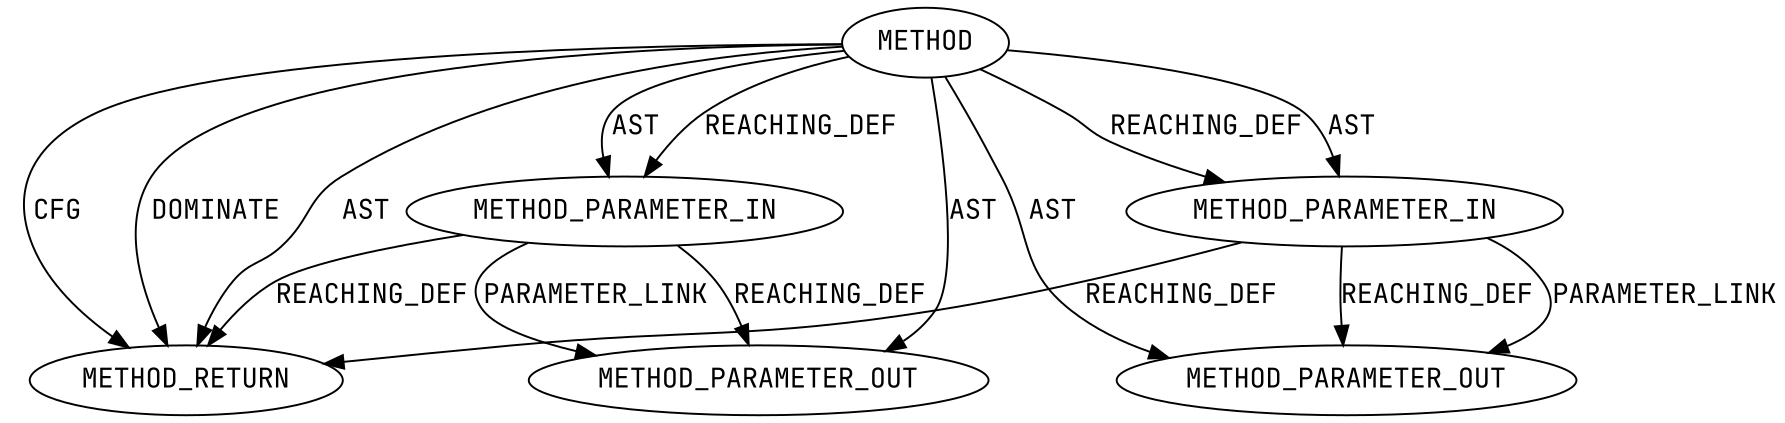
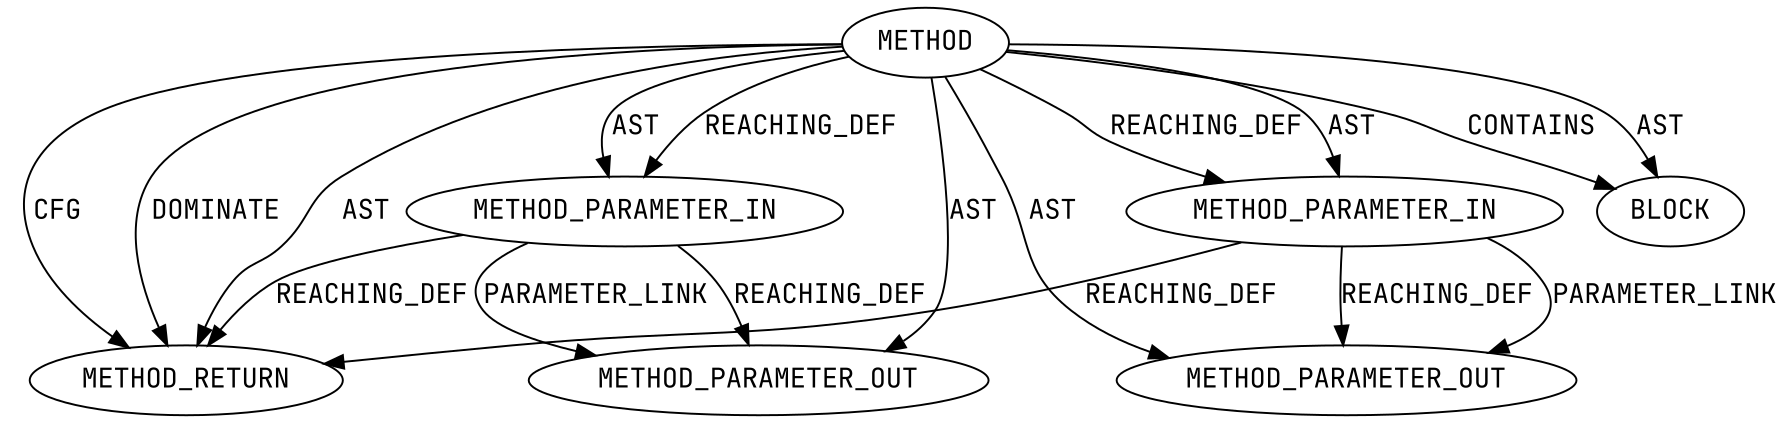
none -> (1671, 211)
